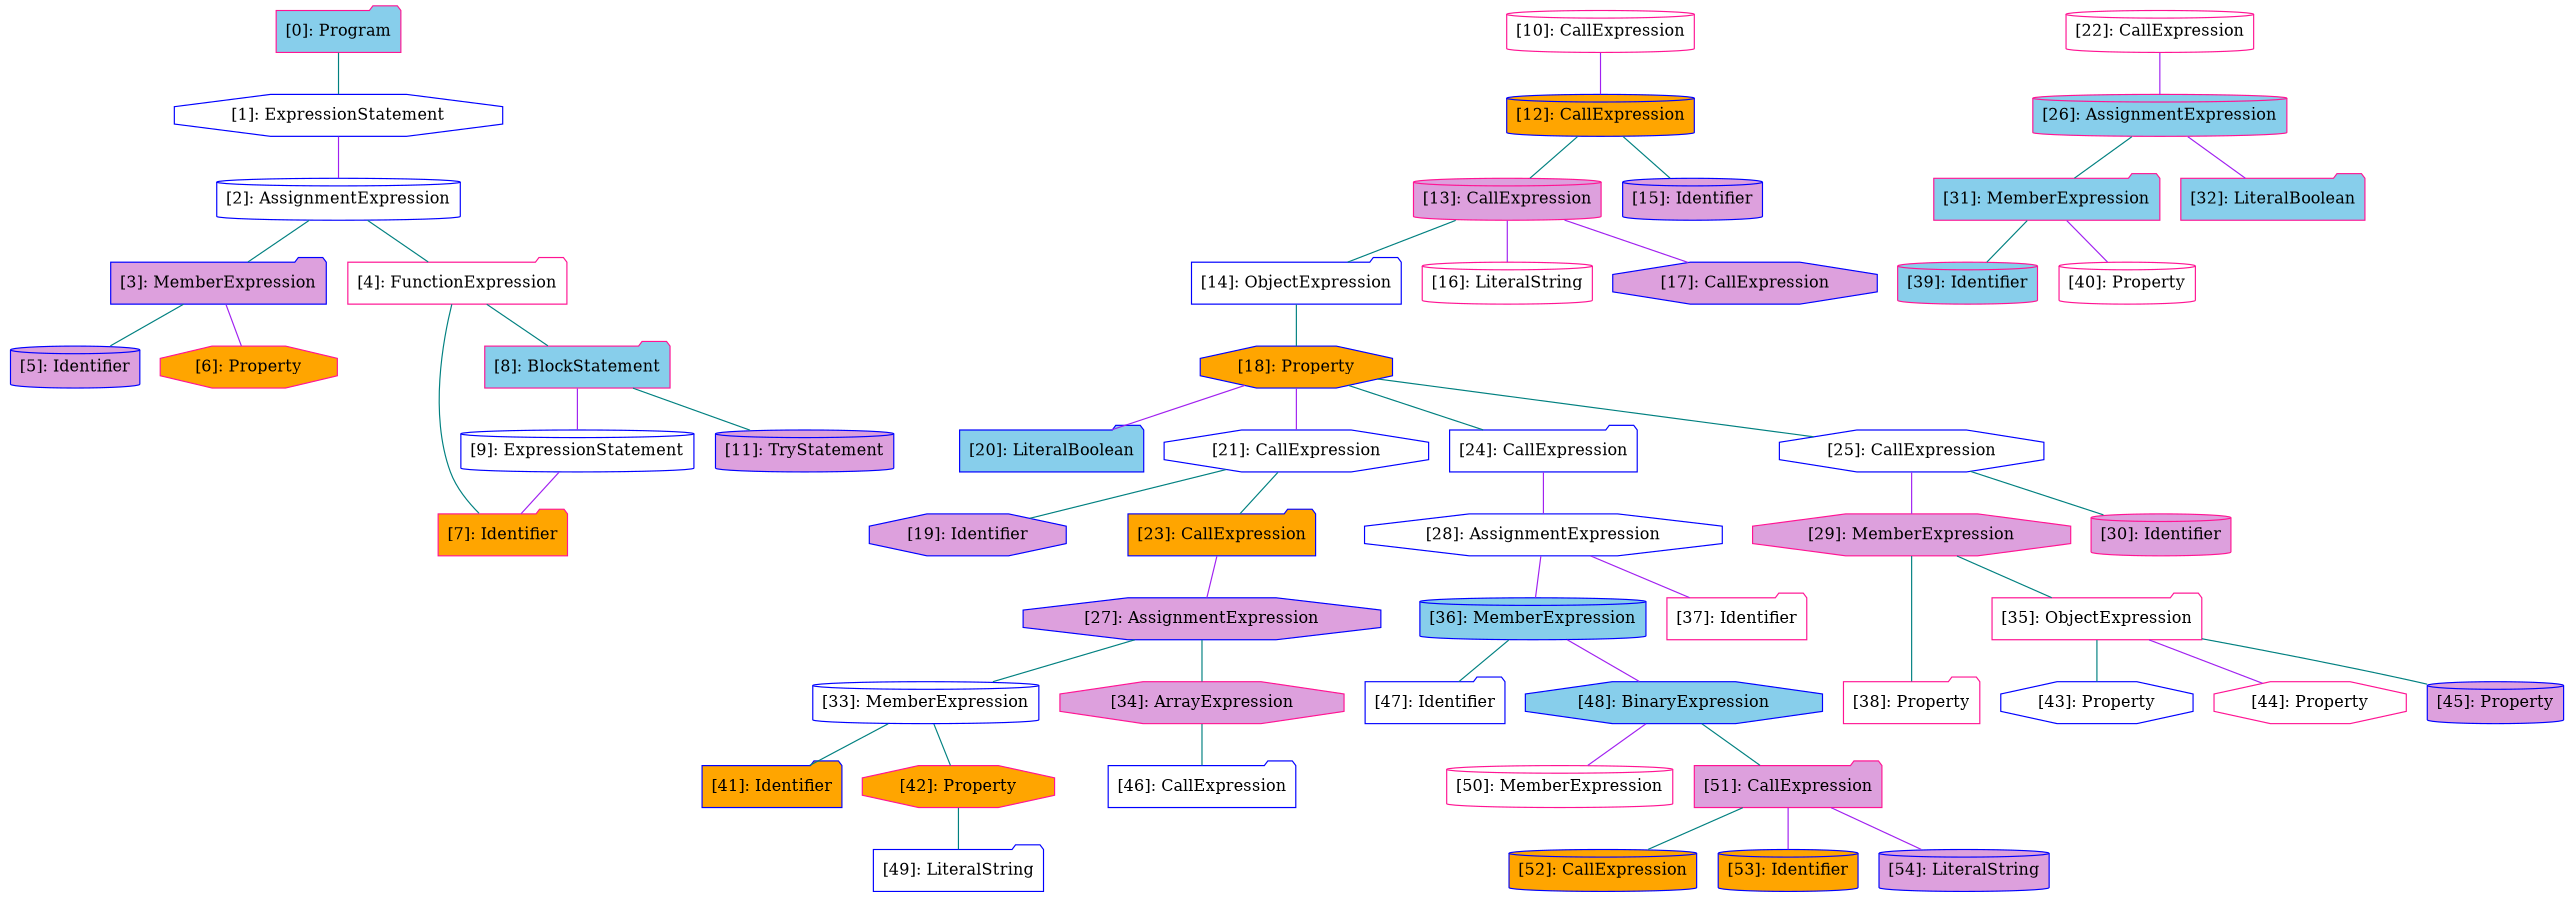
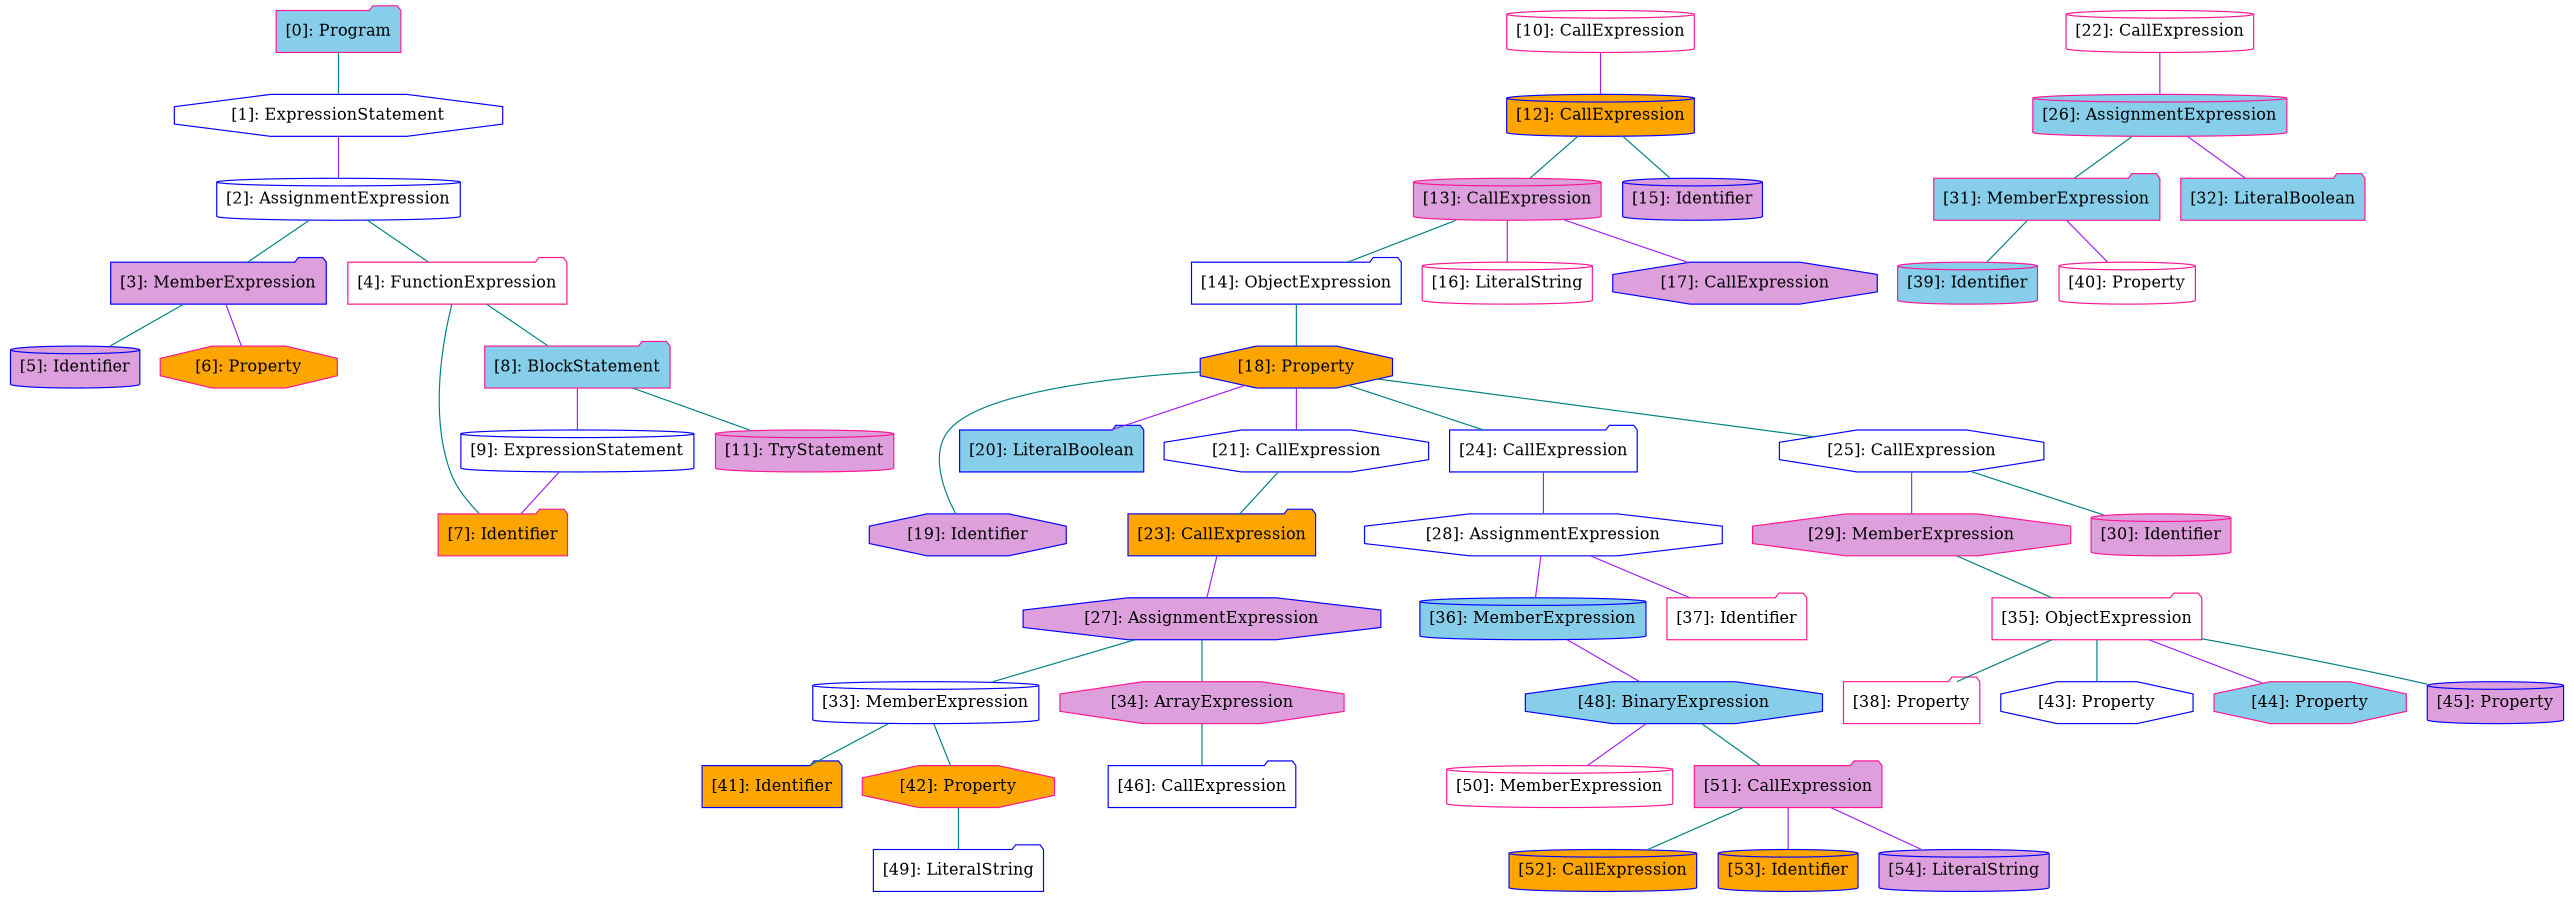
(805, 451) -> (805, 451)
(1128, 494) -> (1027, 395)
(1912, 619) -> (2004, 661)
(1435, 703) -> none
(2310, 703) -> (2310, 703)
